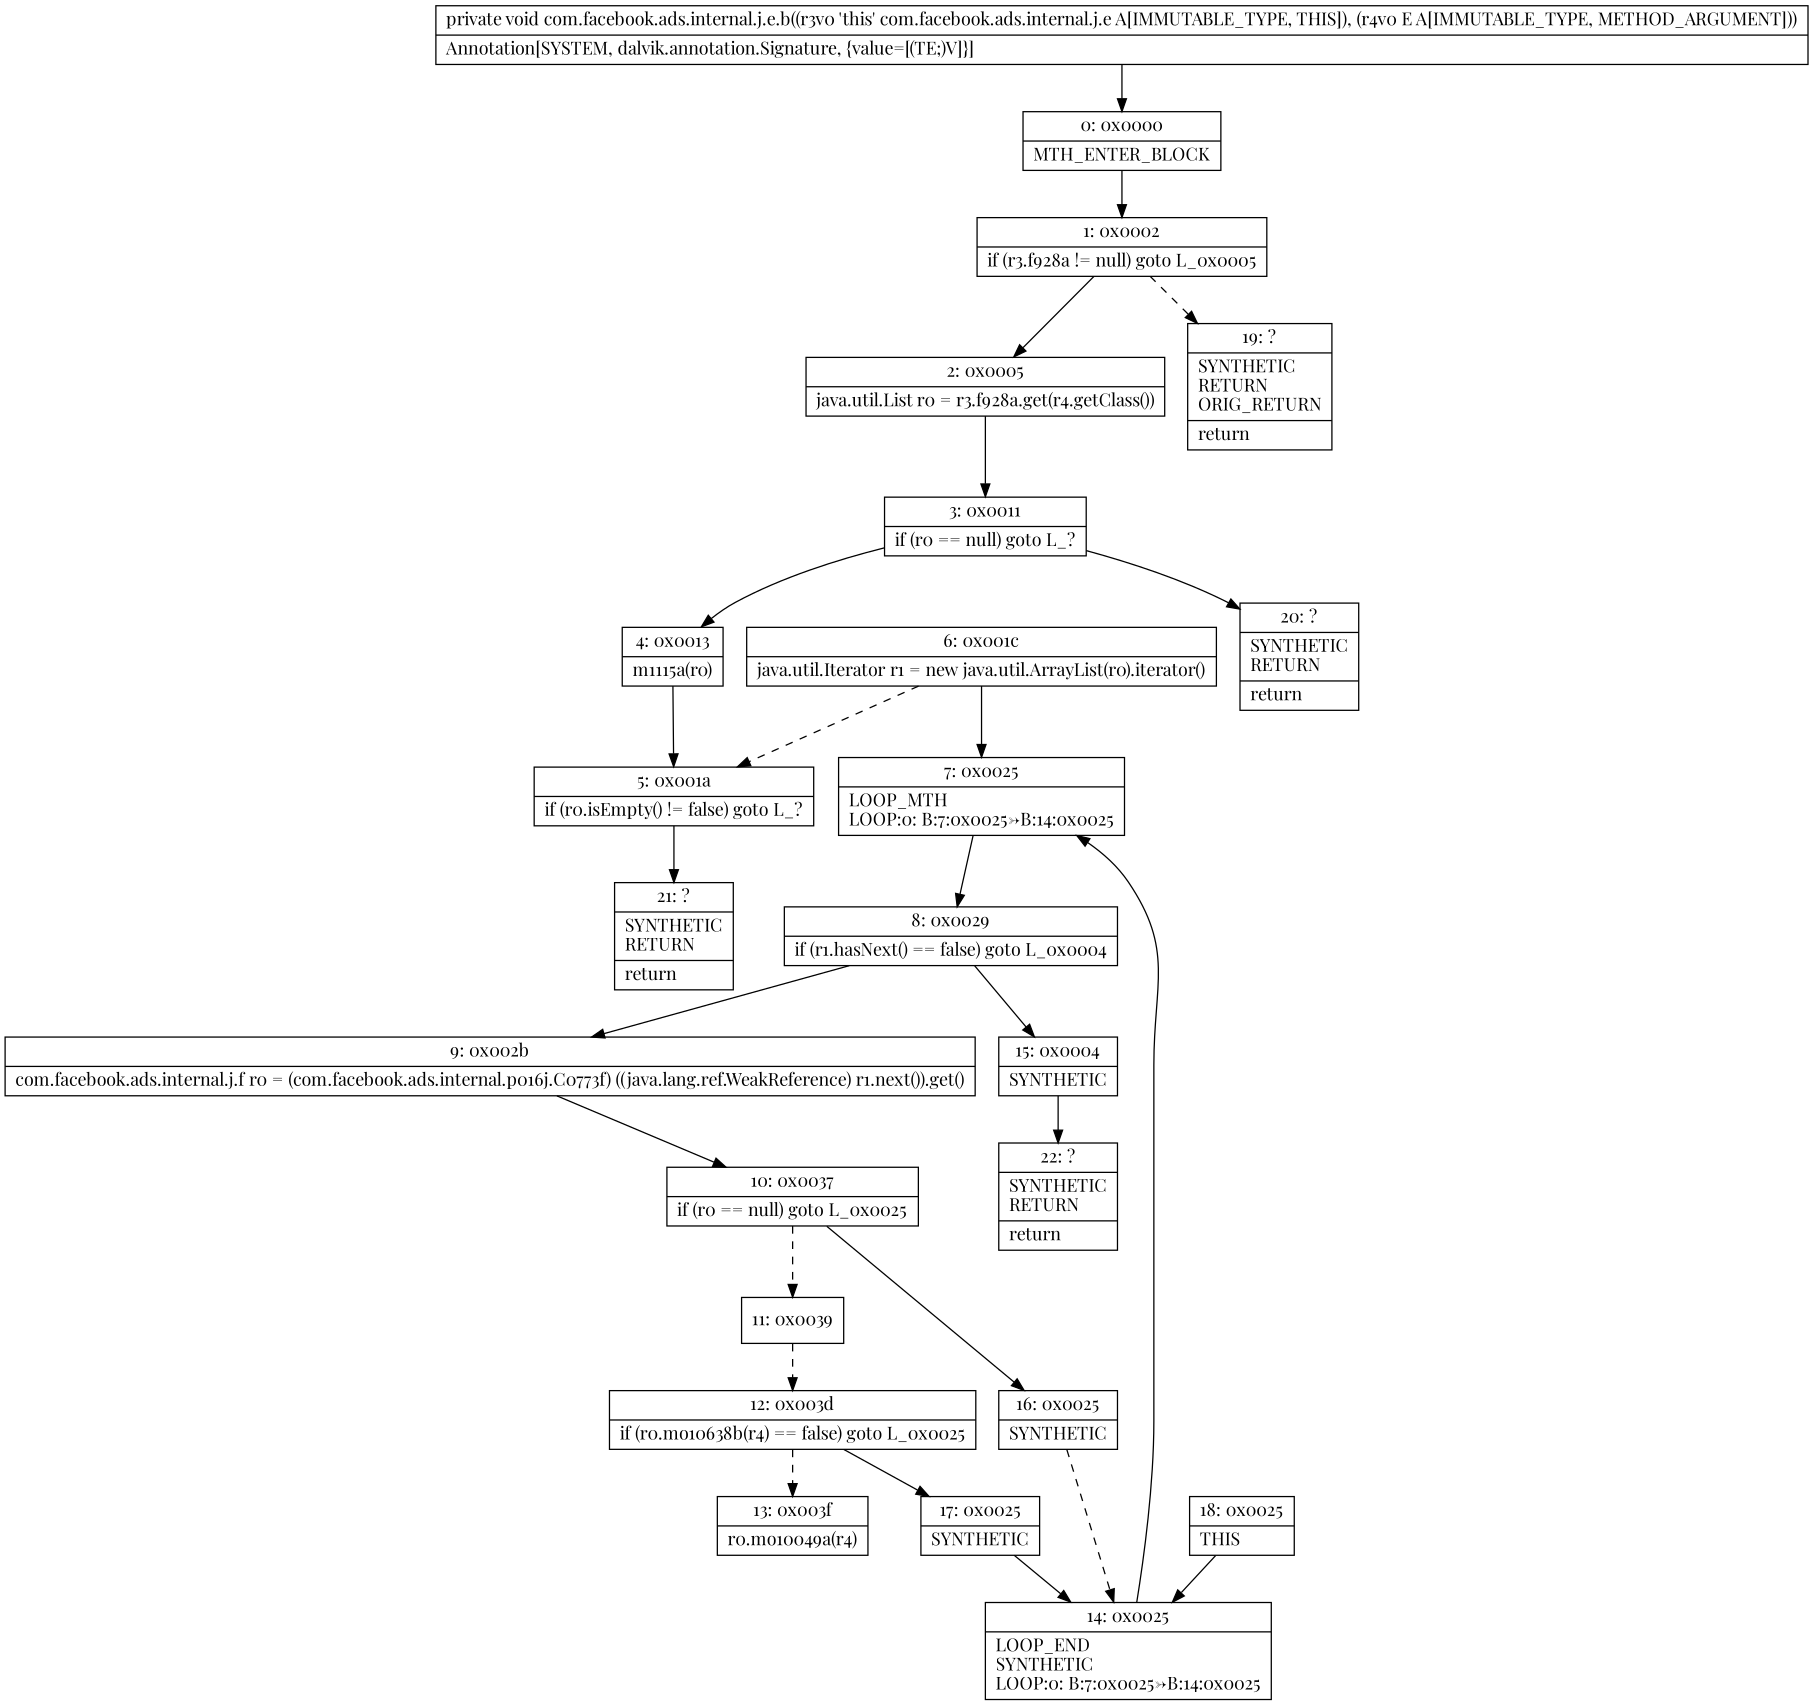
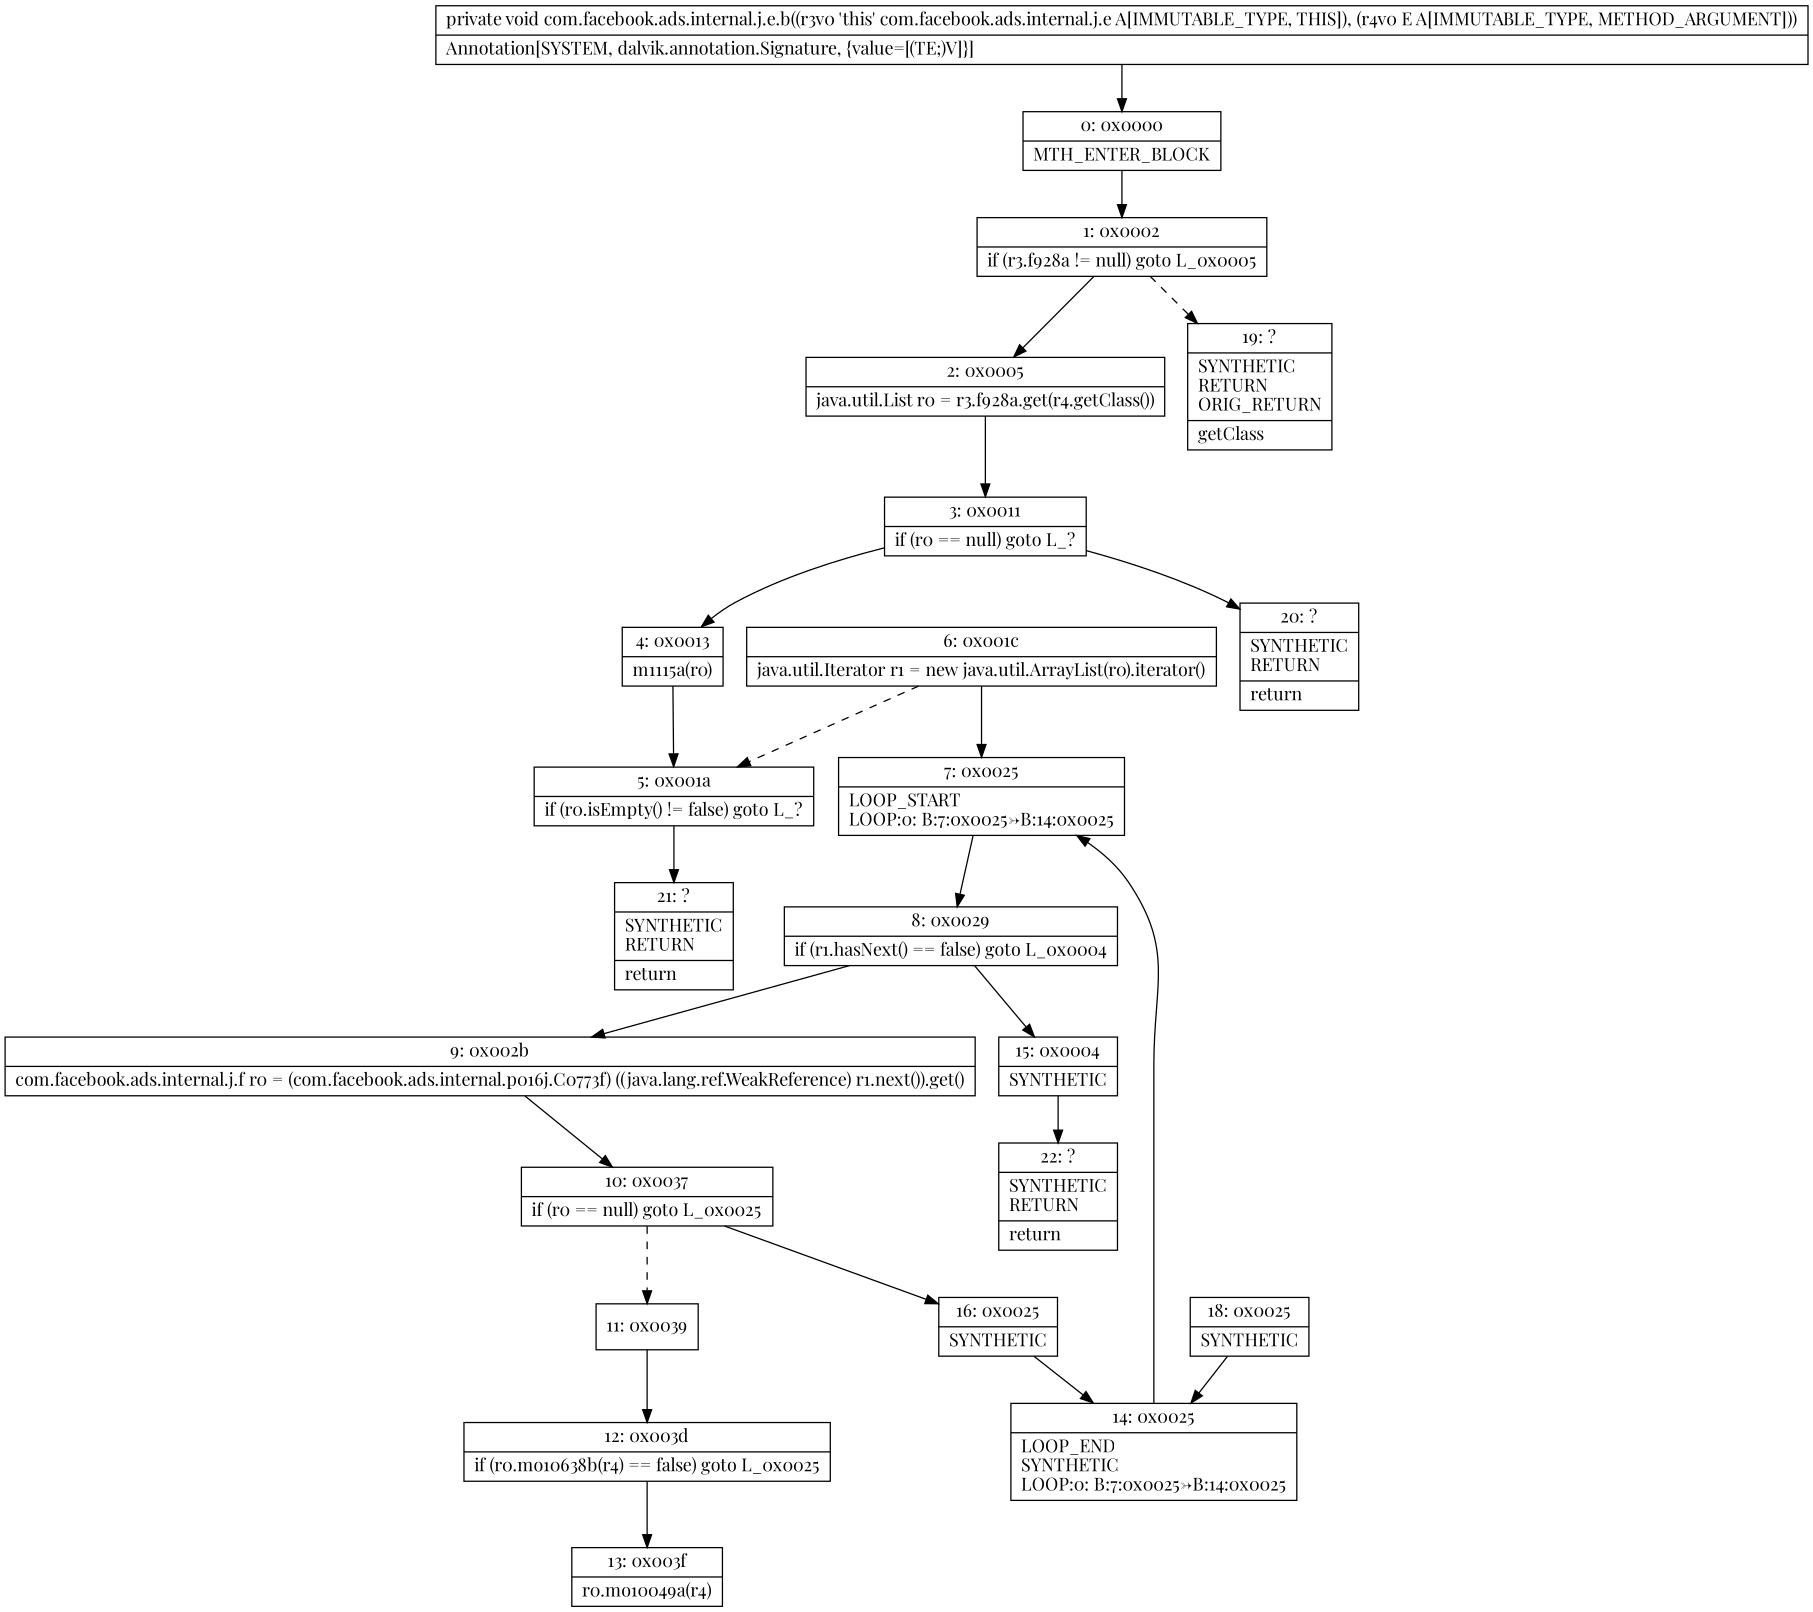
(1224, 435) -> (1231, 435)
(899, 801) -> (905, 801)
(793, 1361) -> (647, 1380)
(793, 1467) -> (647, 1508)
(1088, 1520) -> (1058, 1375)
(980, 1526) -> none
(1220, 1540) -> (1250, 1341)
